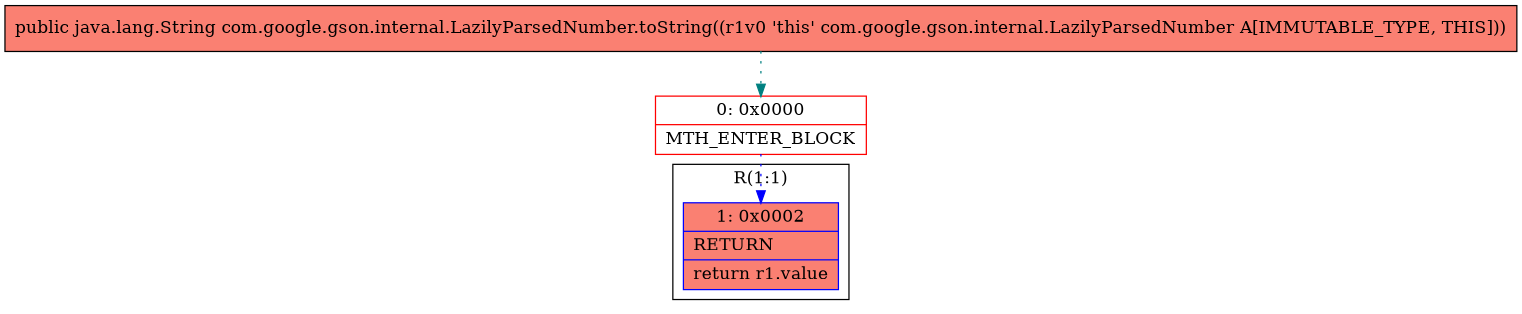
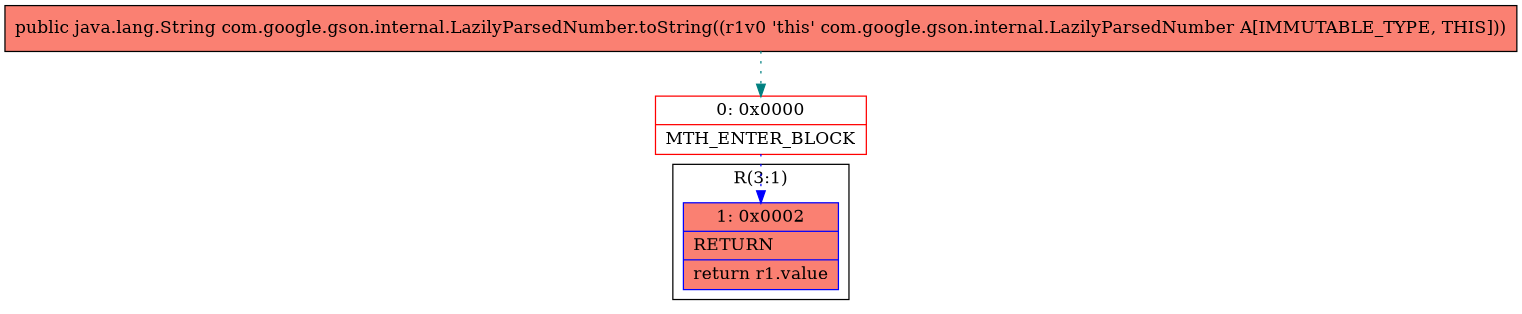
(761, 179) -> (761, 179)
